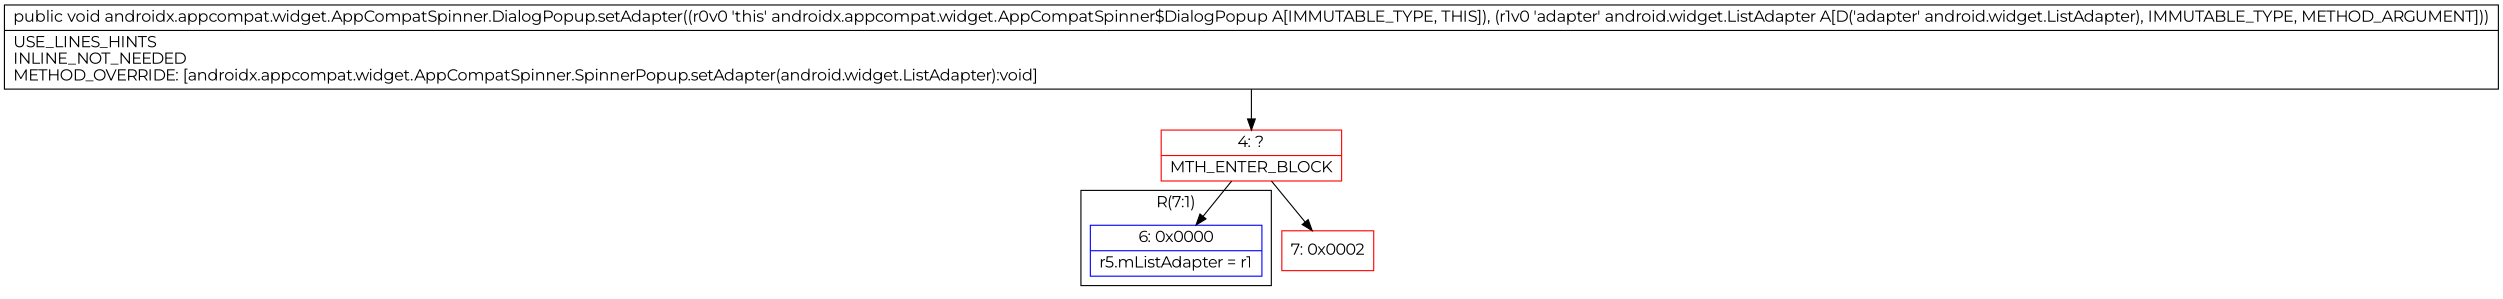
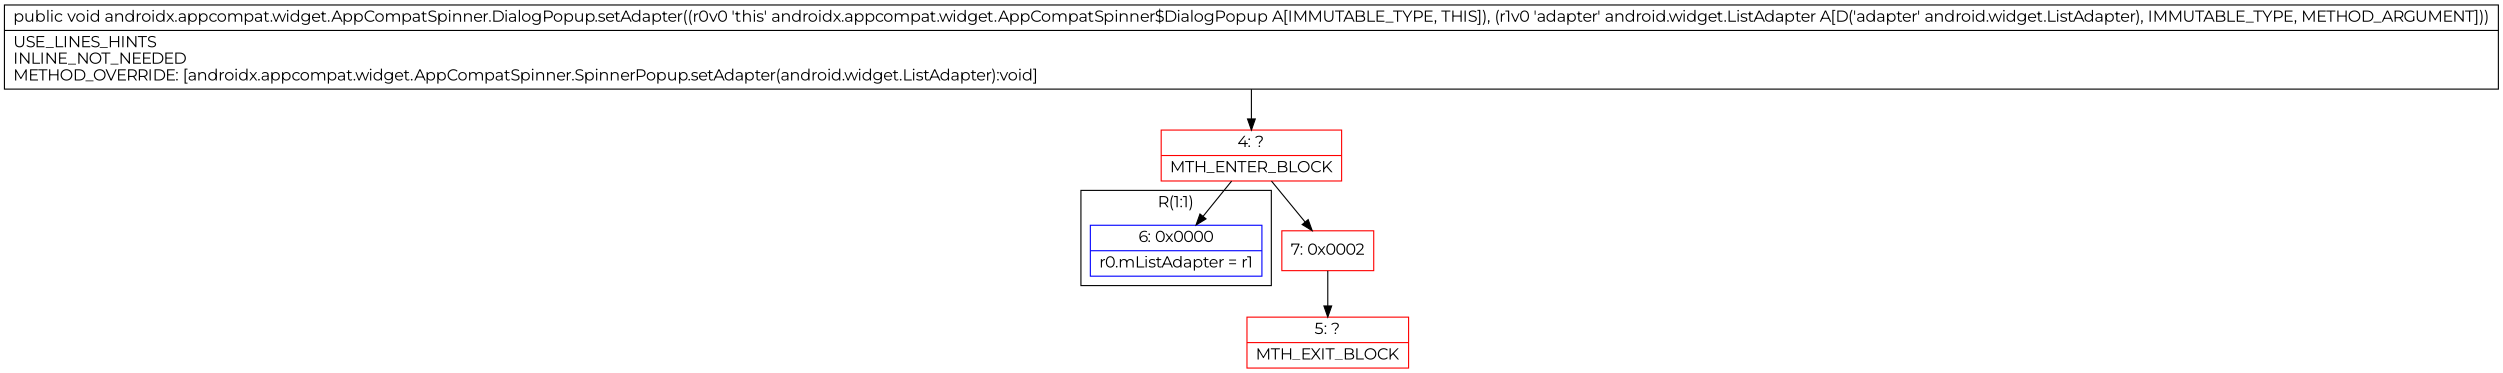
(1176, 203) -> (1176, 203)
(1176, 263) -> (1176, 263)
none -> (1328, 343)
